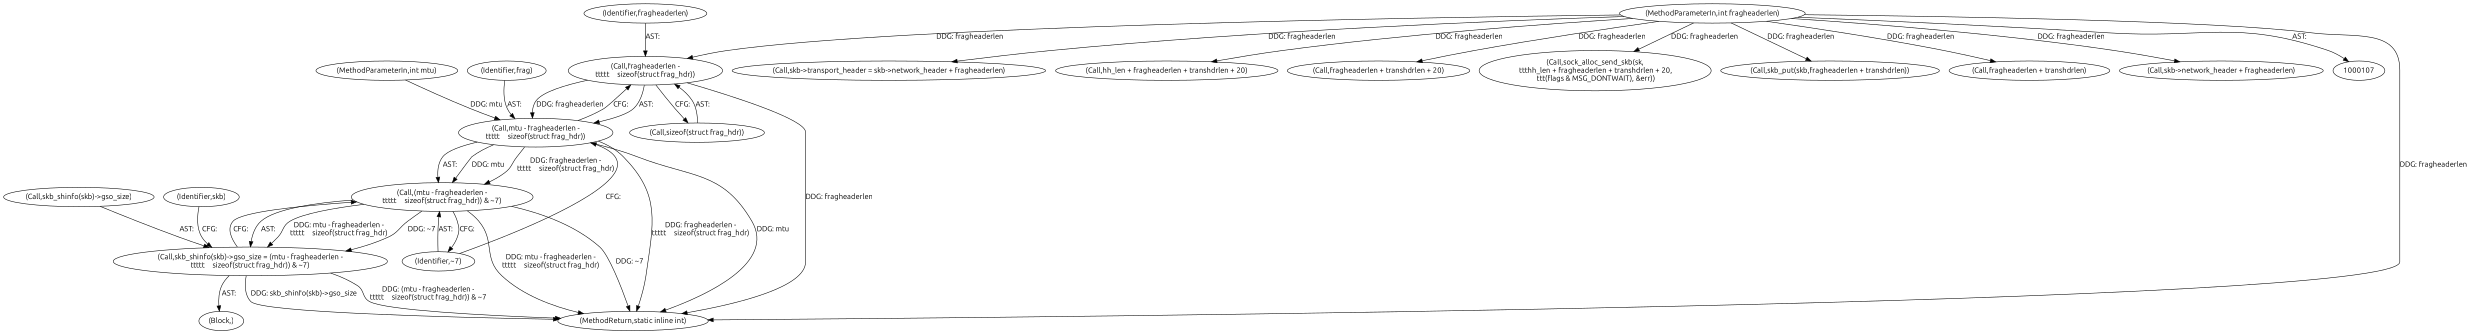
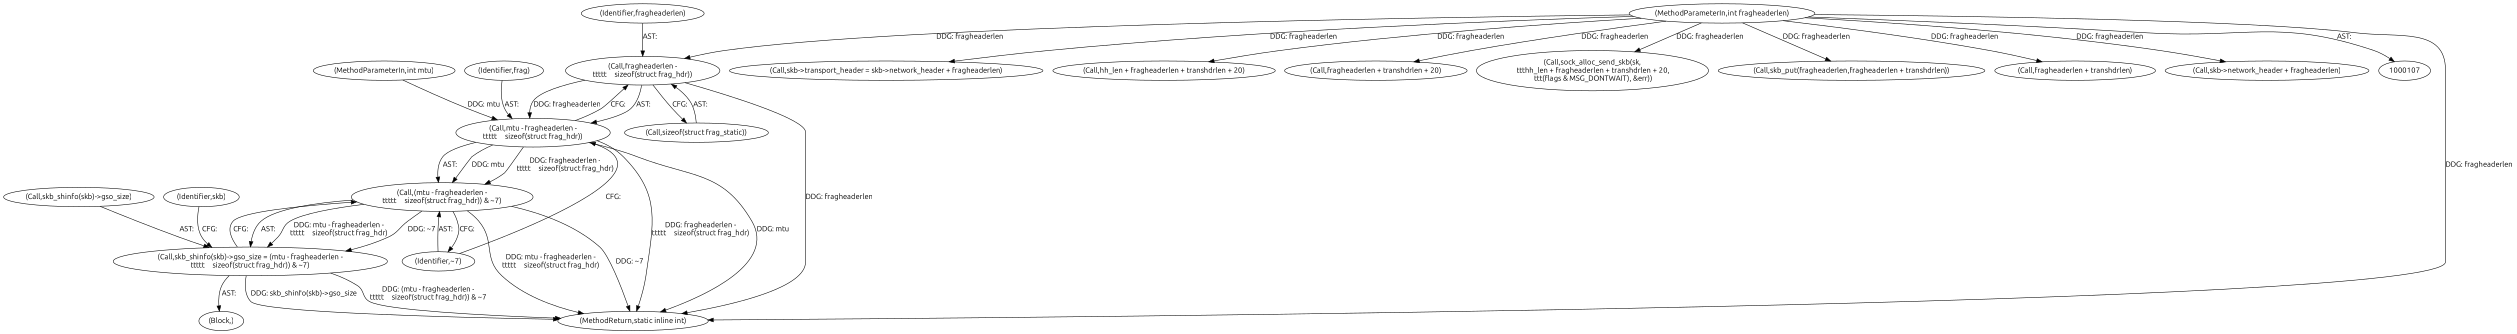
(1830, 71) -> (1852, 71)
(697, 133) -> (696, 133)
